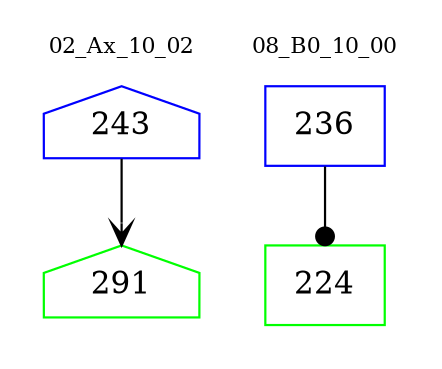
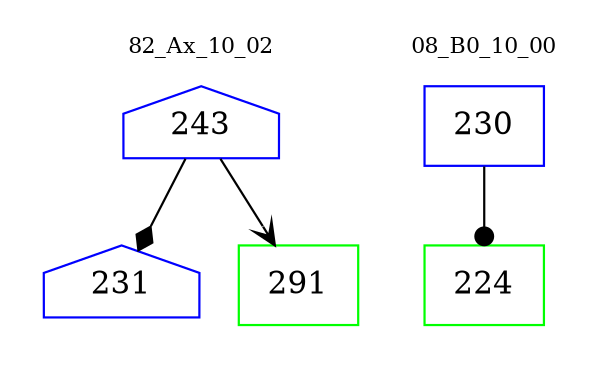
(122, 48) -> (201, 48)
(325, 126) -> (484, 126)
none -> (122, 285)
(122, 285) -> (298, 285)
